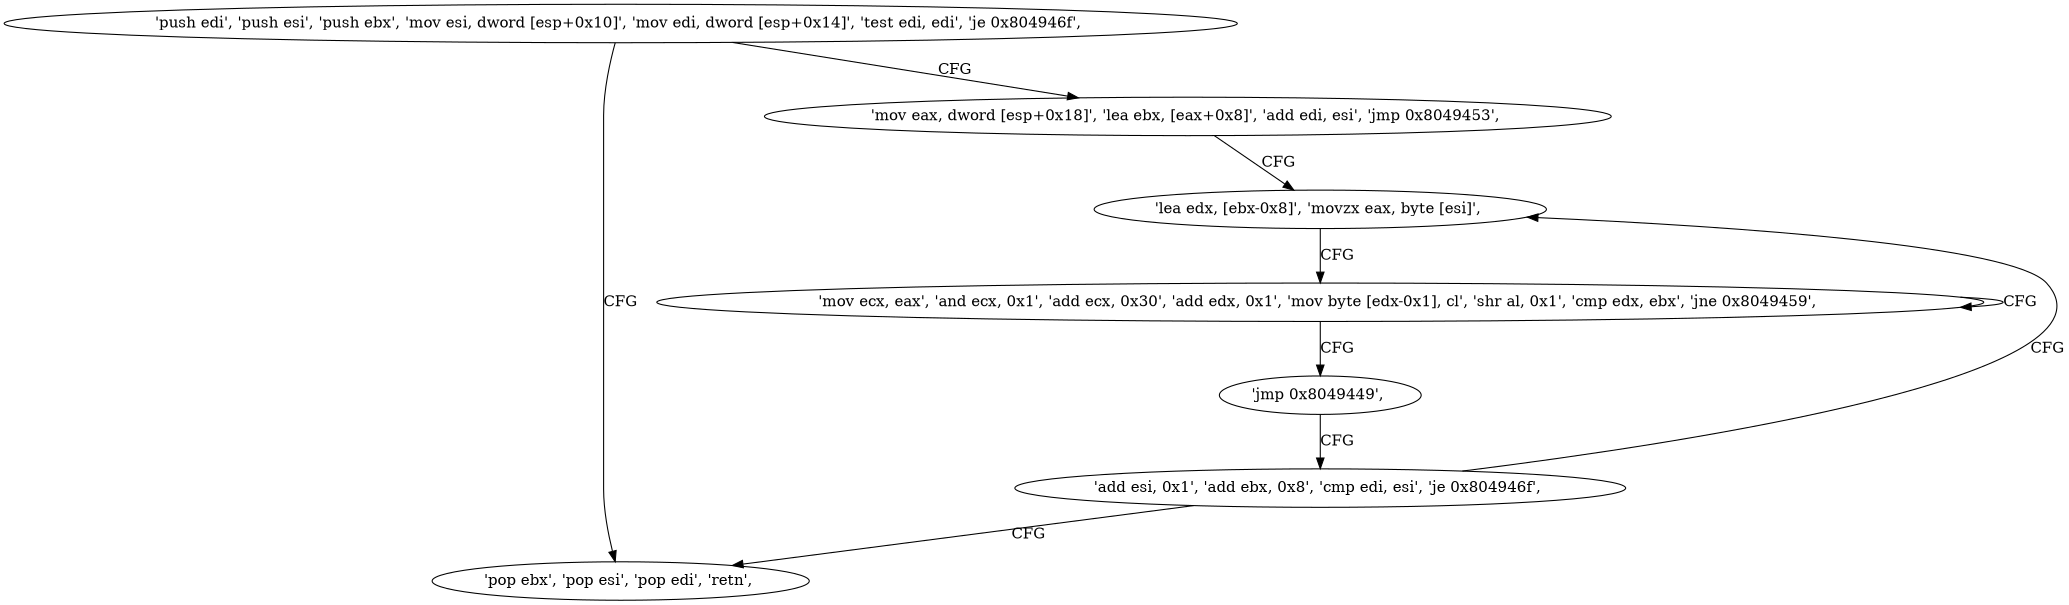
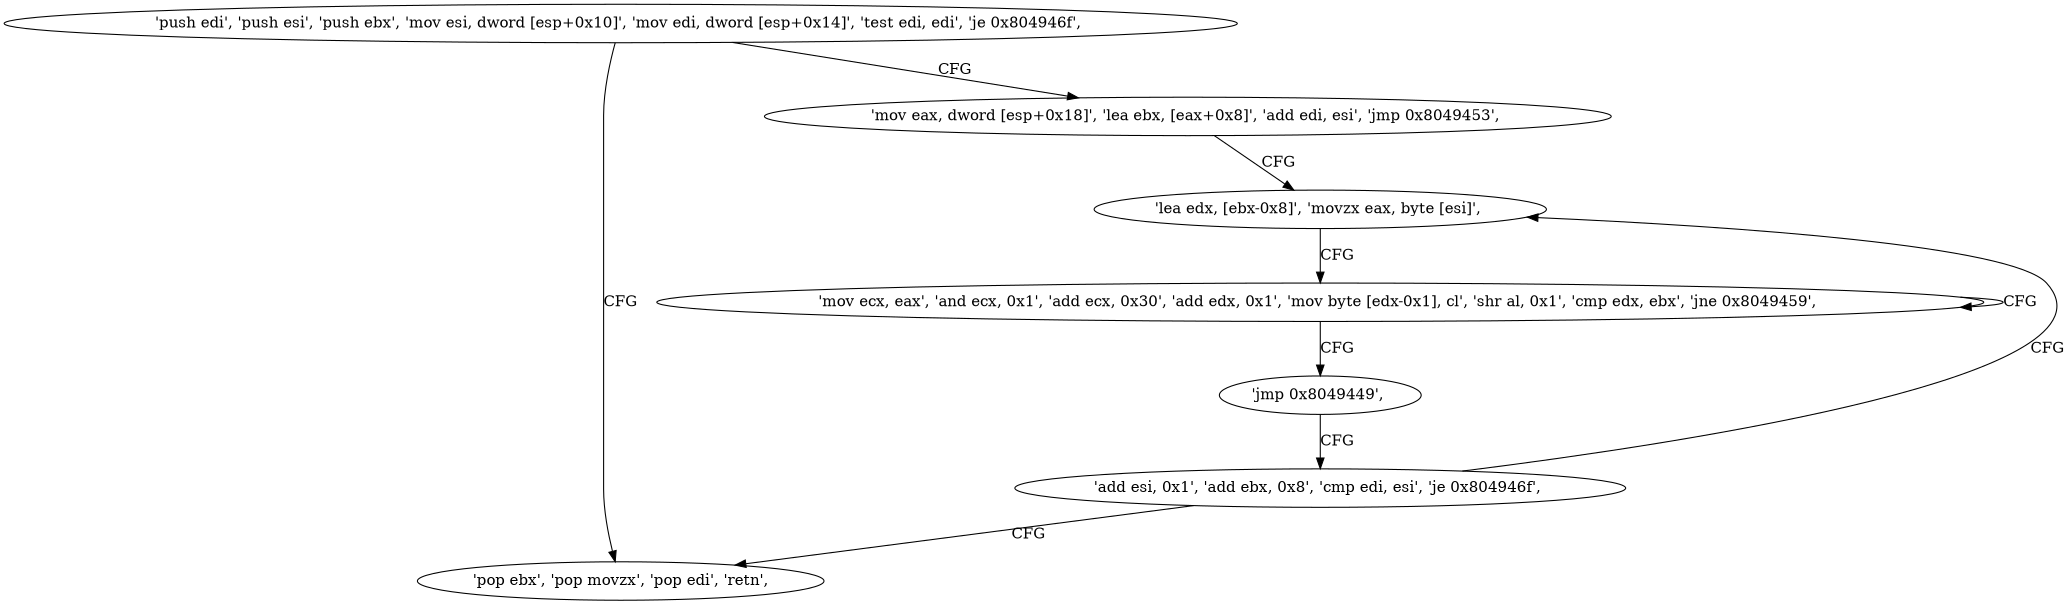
(621, 581) -> (621, 581)
